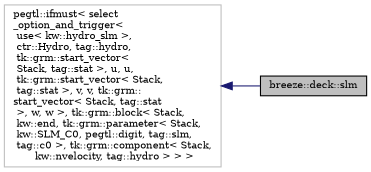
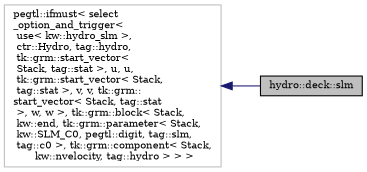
(314, 86) -> (311, 86)
